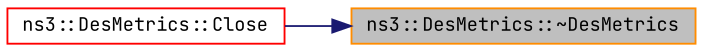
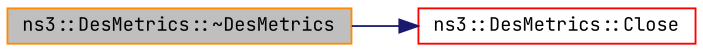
(309, 26) -> (375, 26)
